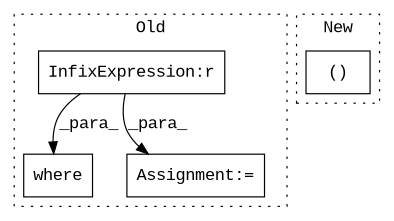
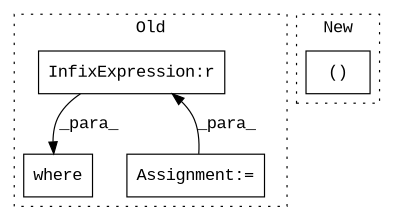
(124, 122) -> (196, 125)
